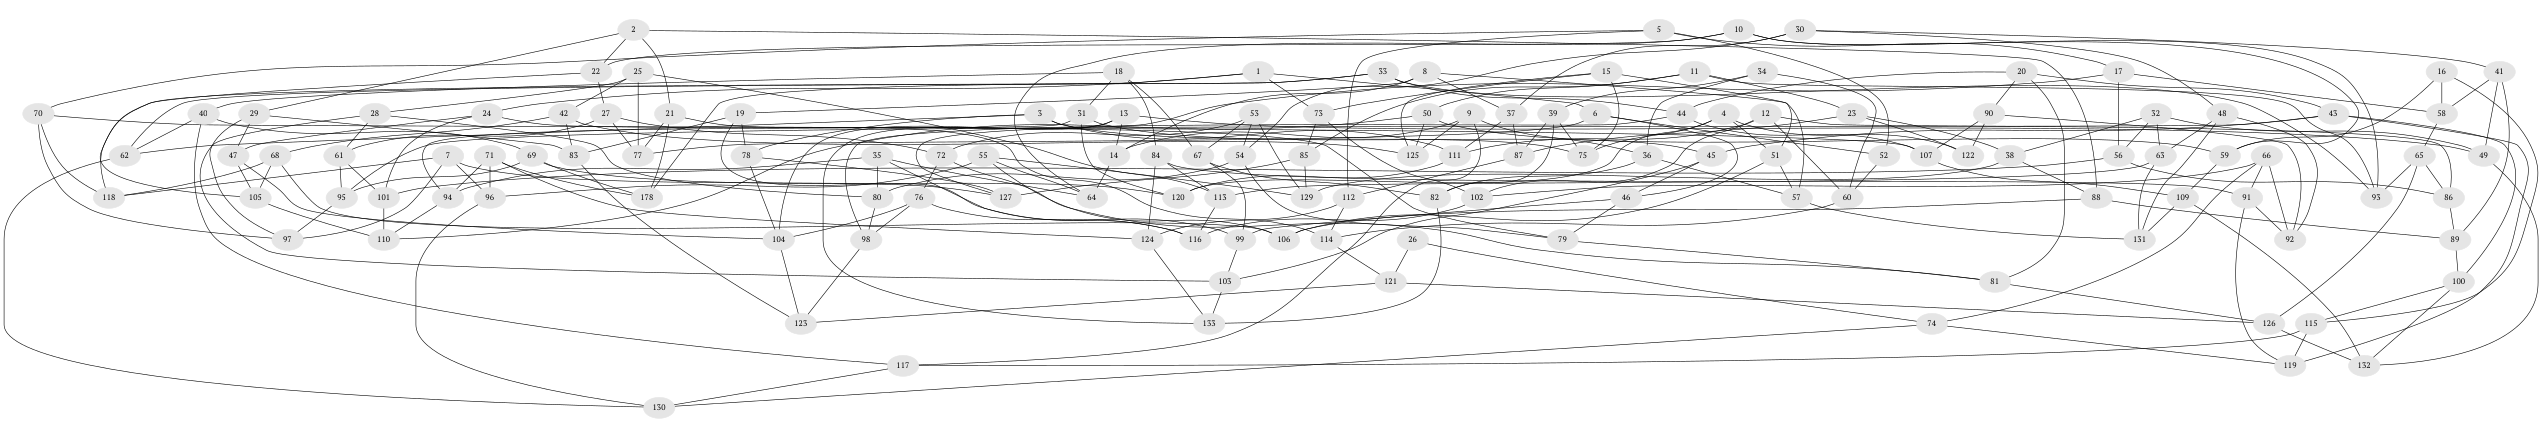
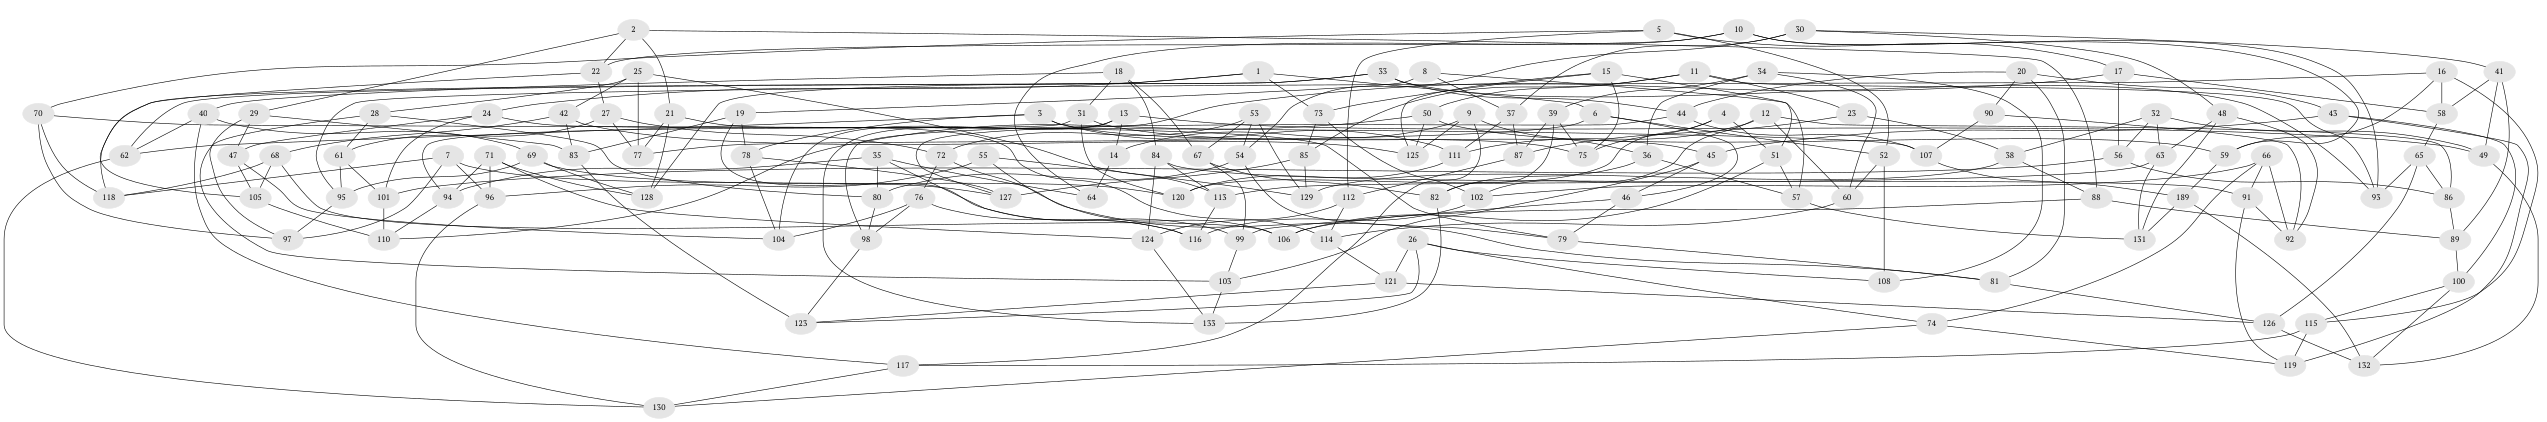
(1280, 95) -> none
(1329, 127) -> (1337, 85)
(1968, 156) -> none
(1048, 180) -> none
(647, 198) -> (647, 198)
(2183, 198) -> (2183, 198)
(790, 282) -> (1137, 311)
none -> (1884, 282)
